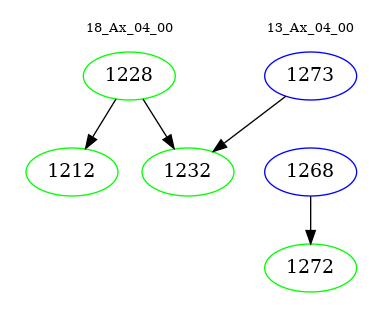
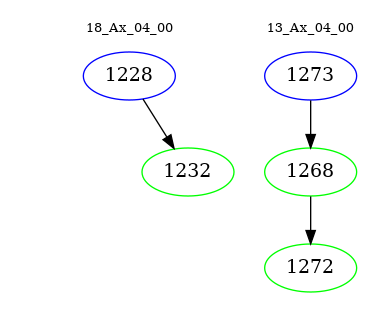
(129, 76) -> (129, 76)
(263, 114) -> (311, 117)
(72, 172) -> none
(311, 172) -> (311, 172)
